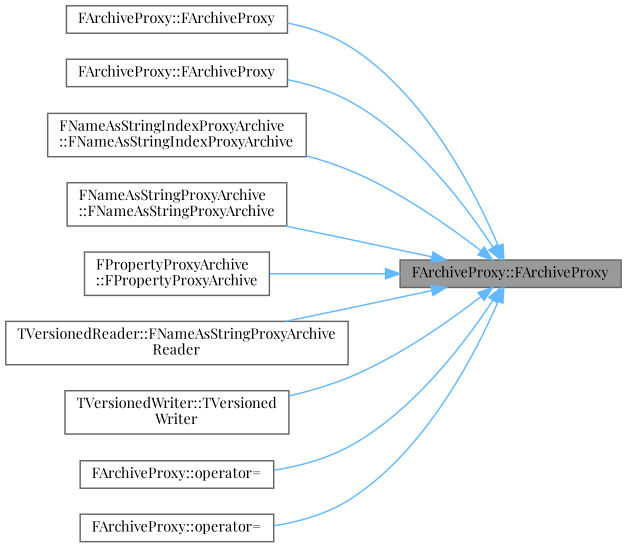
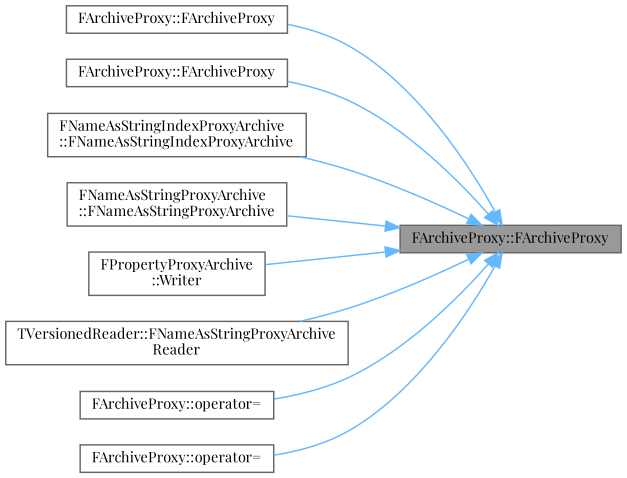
(177, 274) -> (177, 274)
(177, 412) -> none
